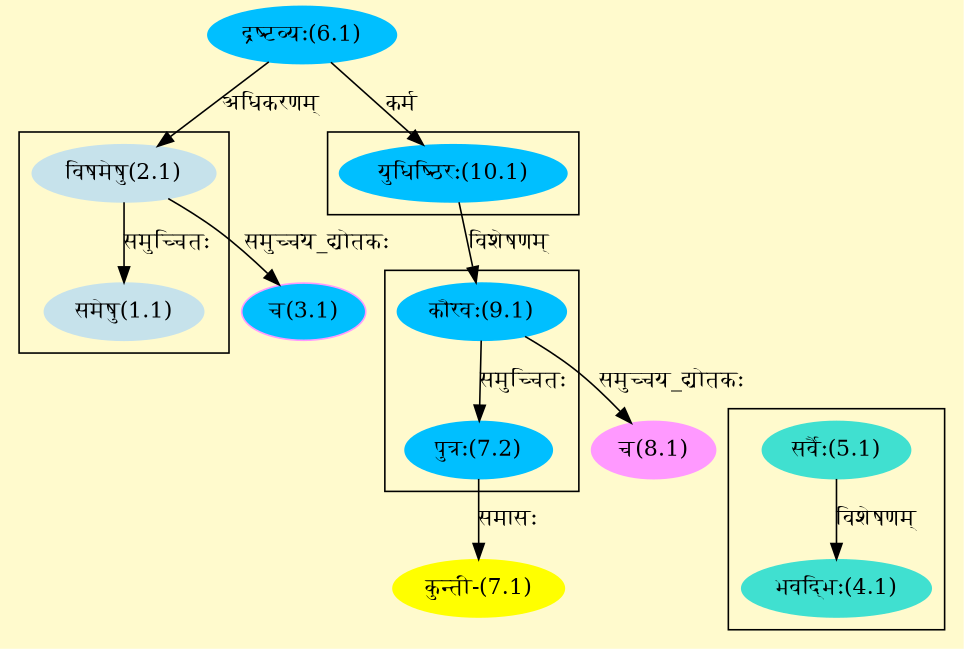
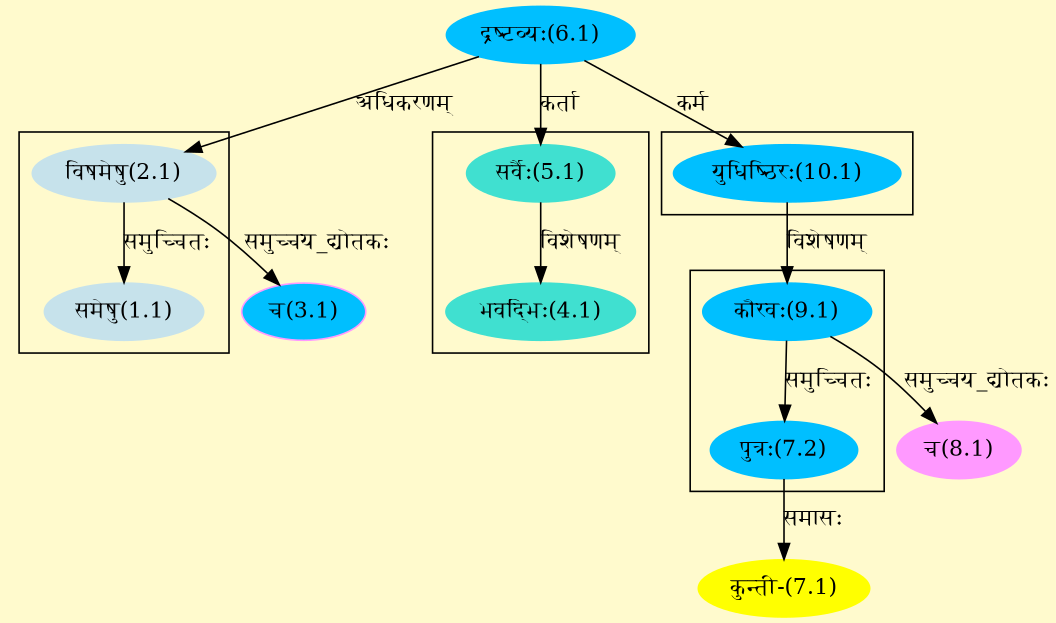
none -> (541, 96)
